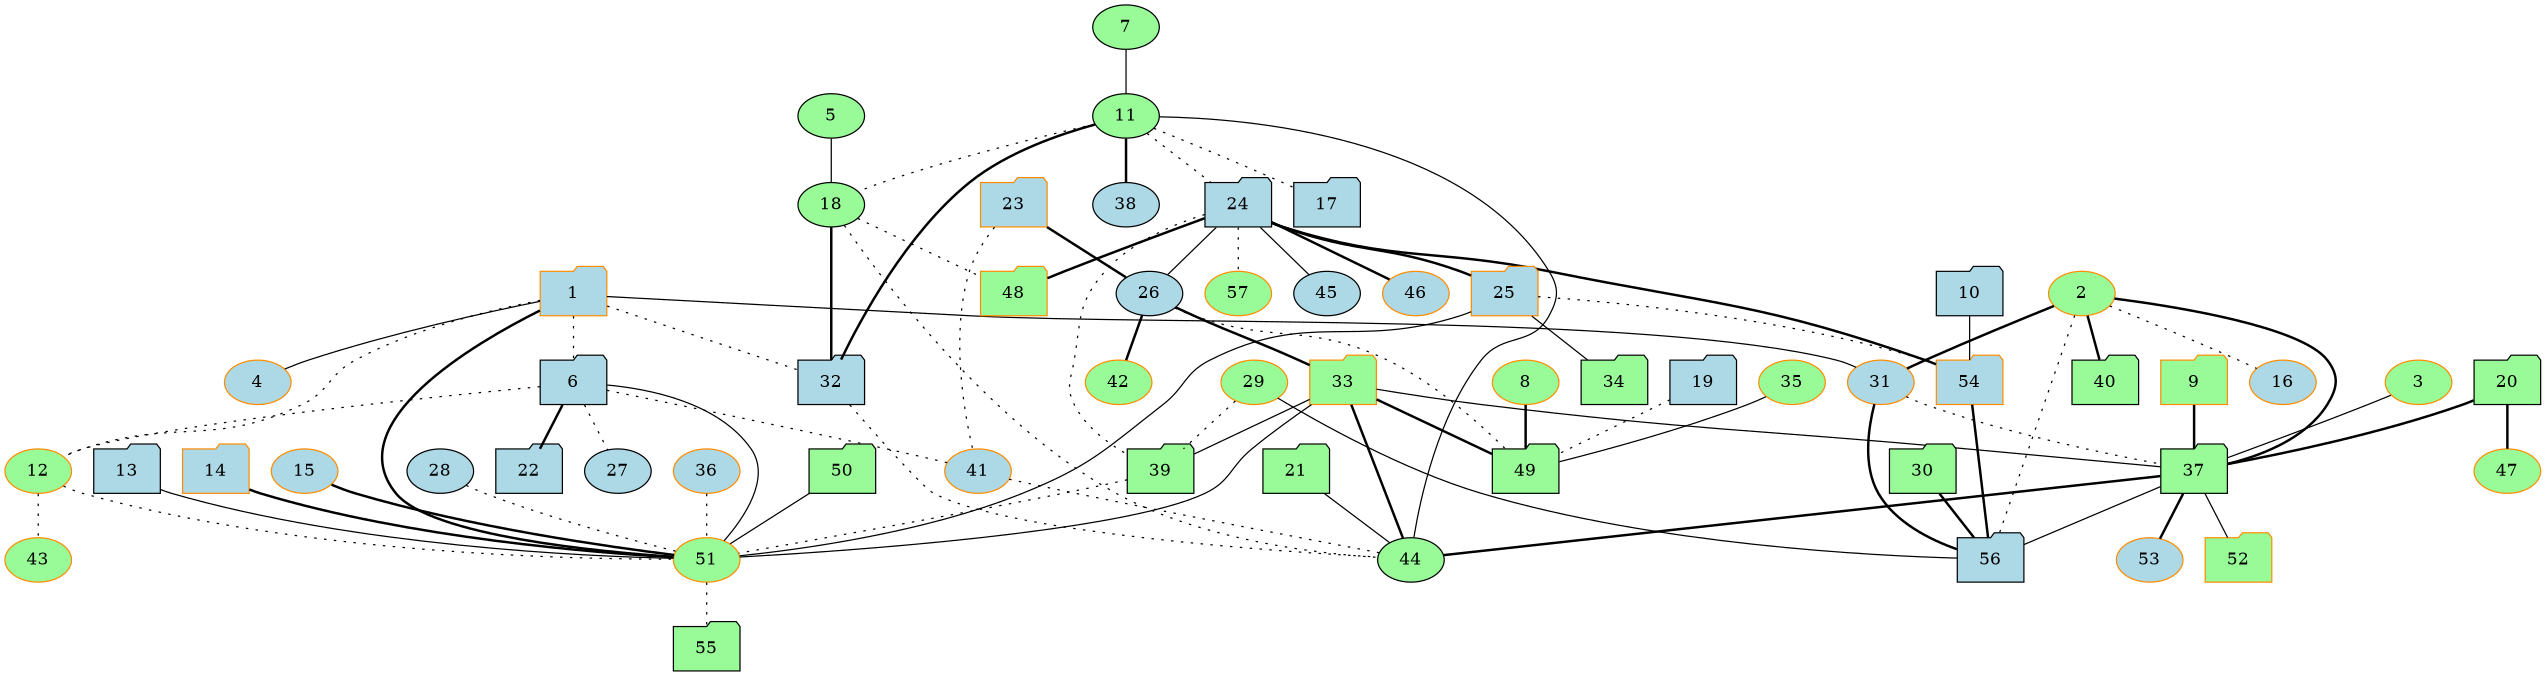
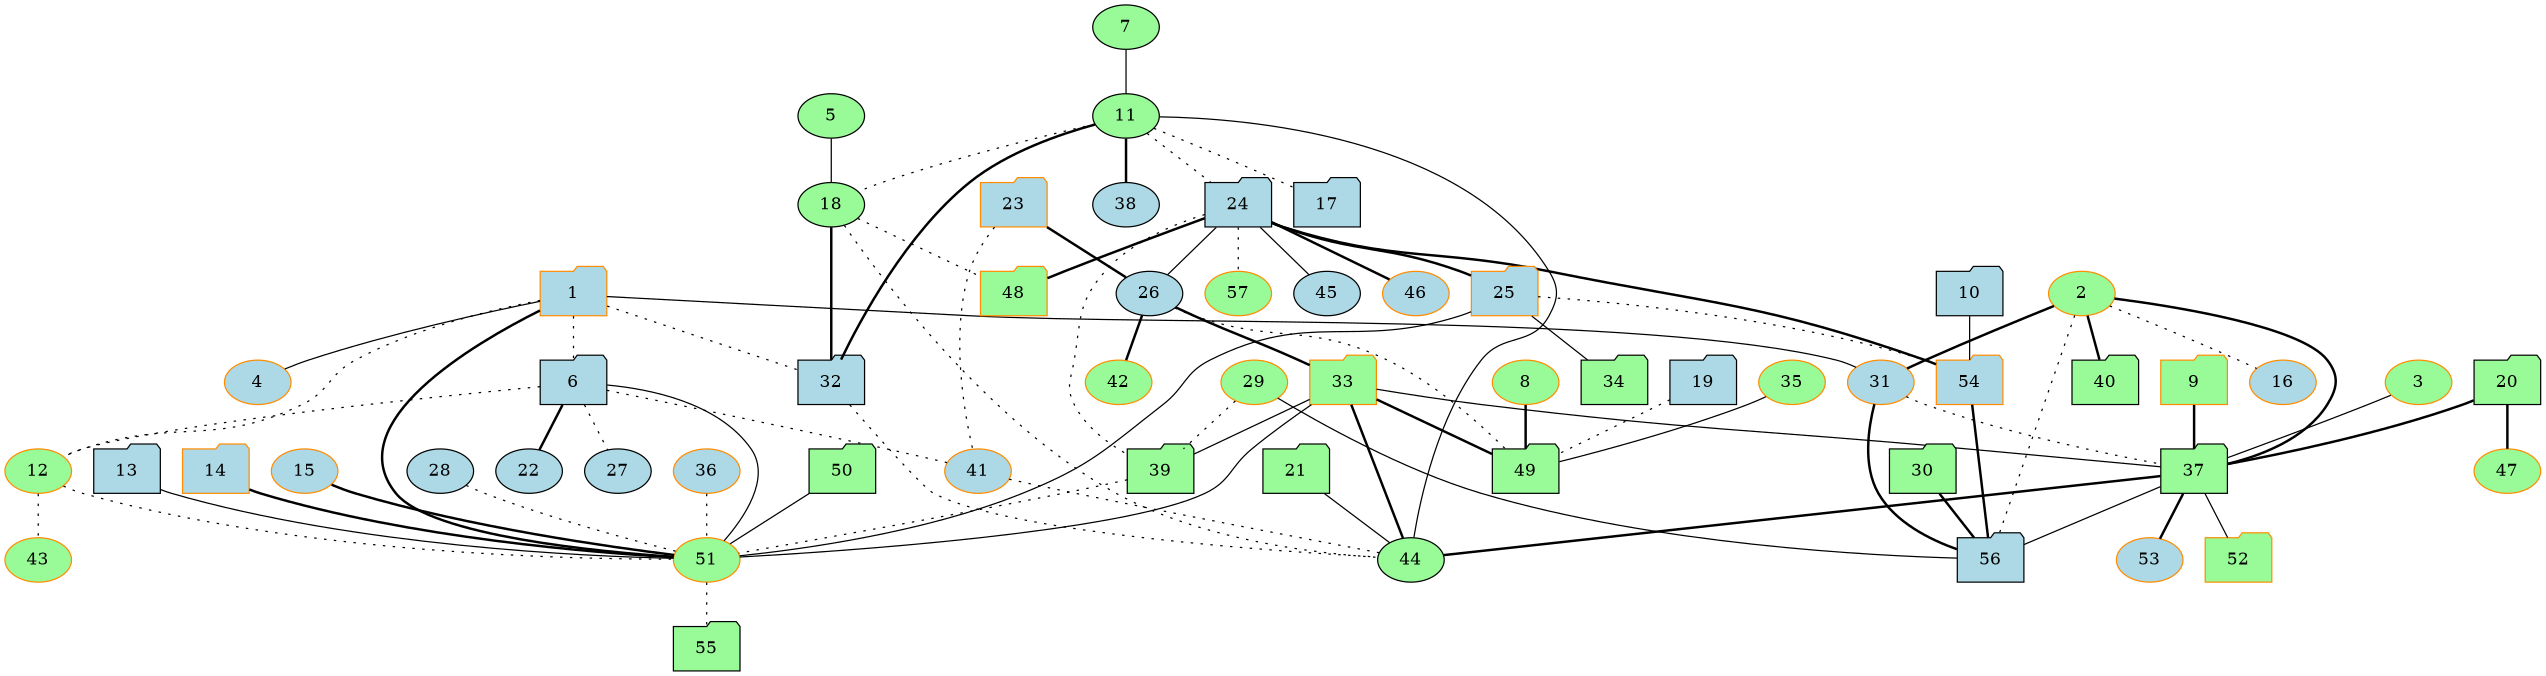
(529, 471) -> (529, 471)
